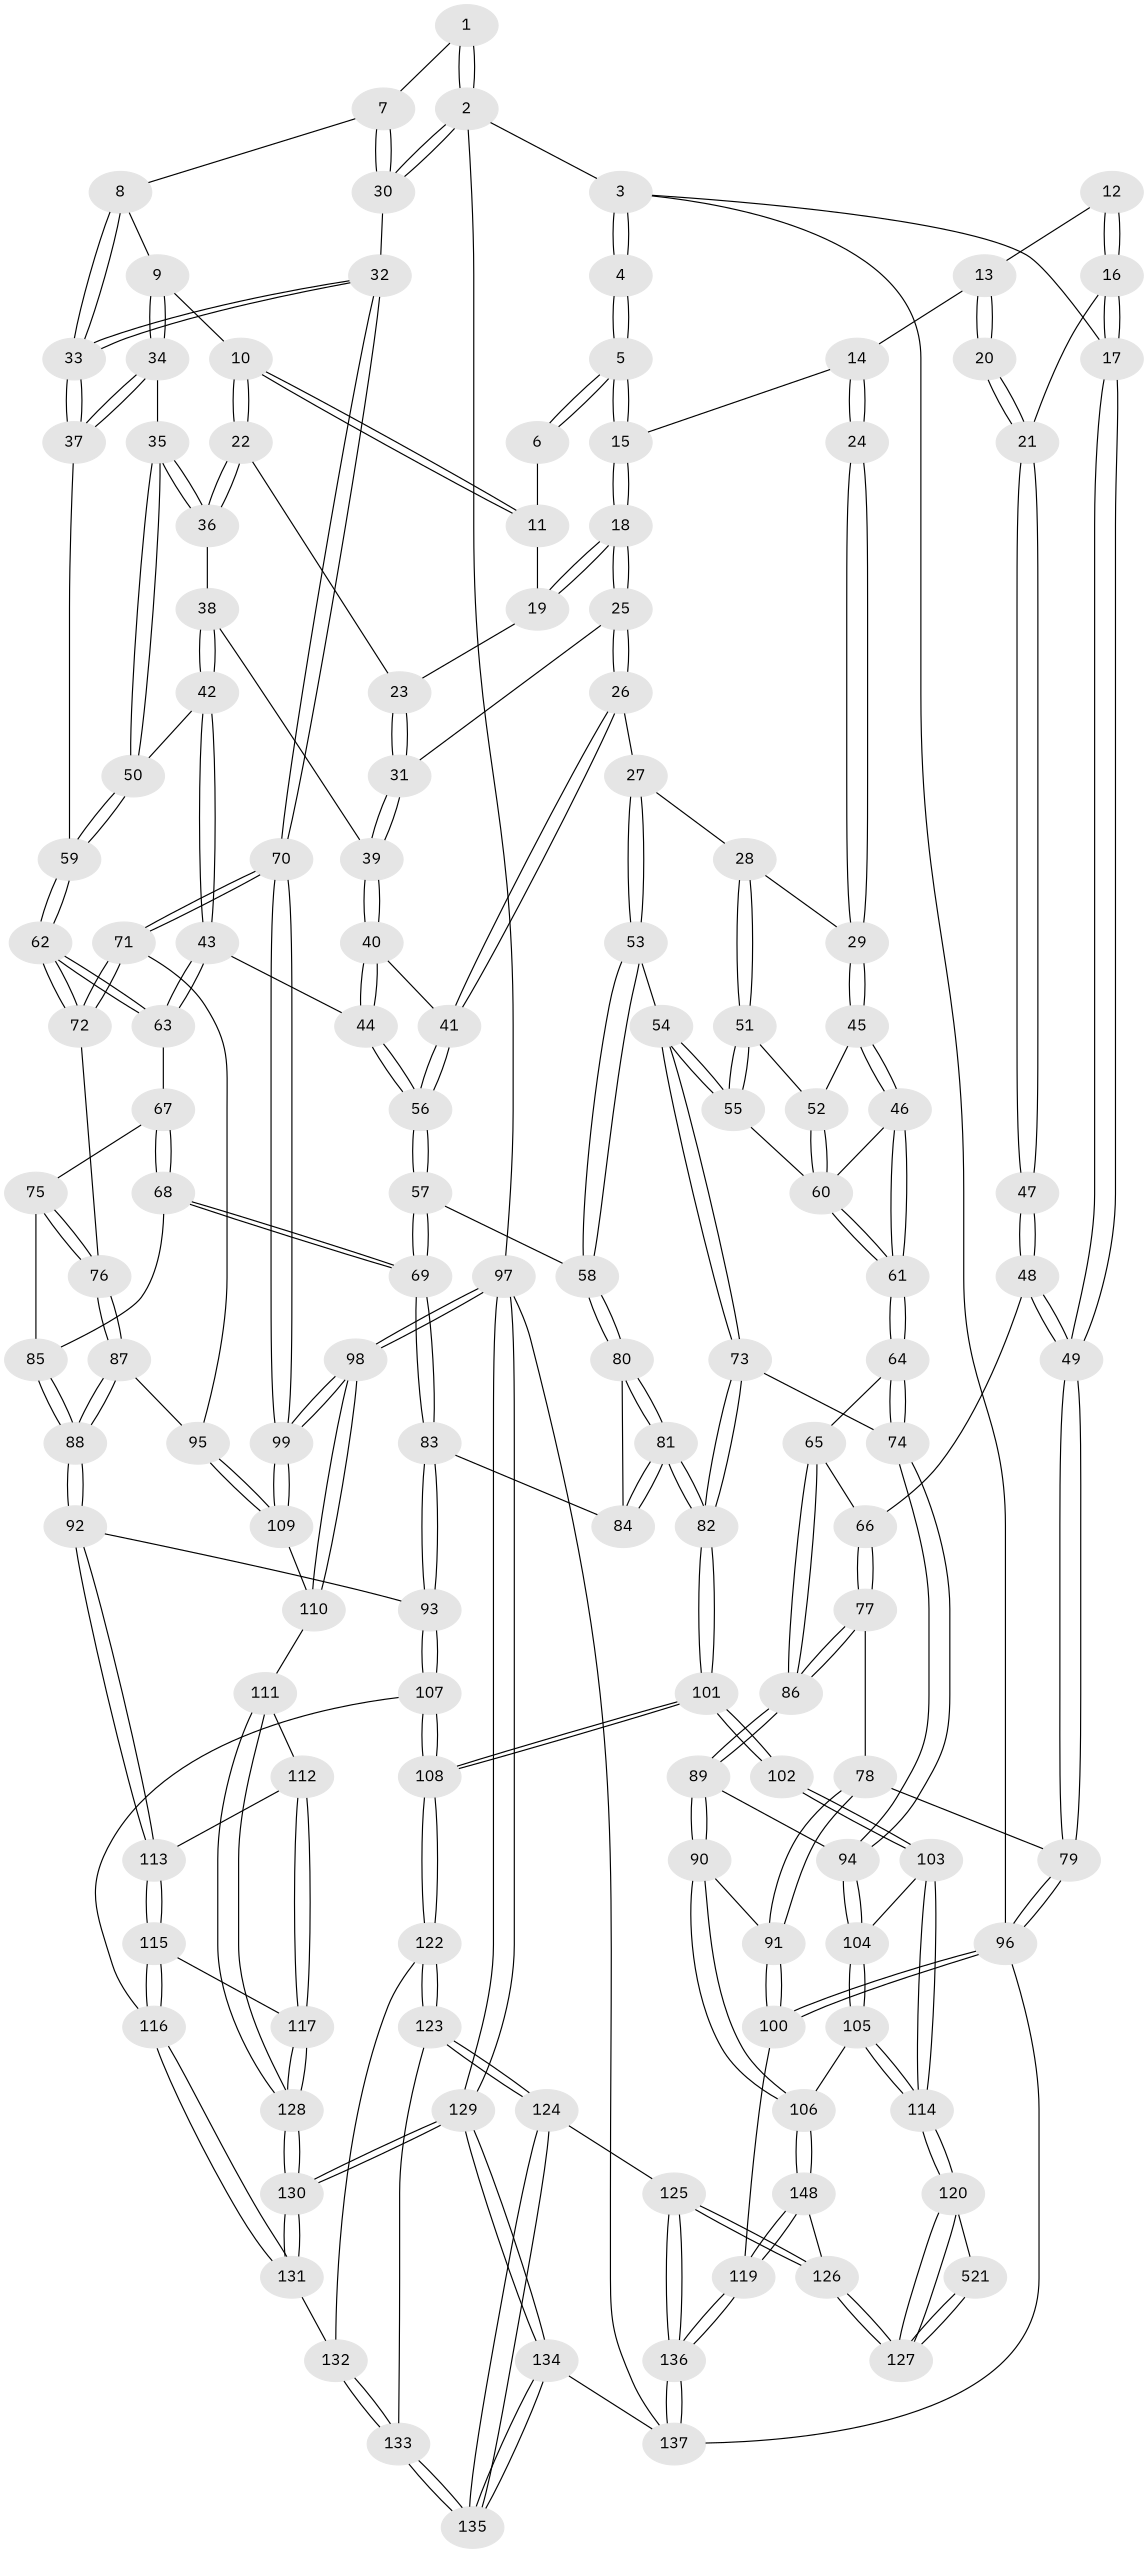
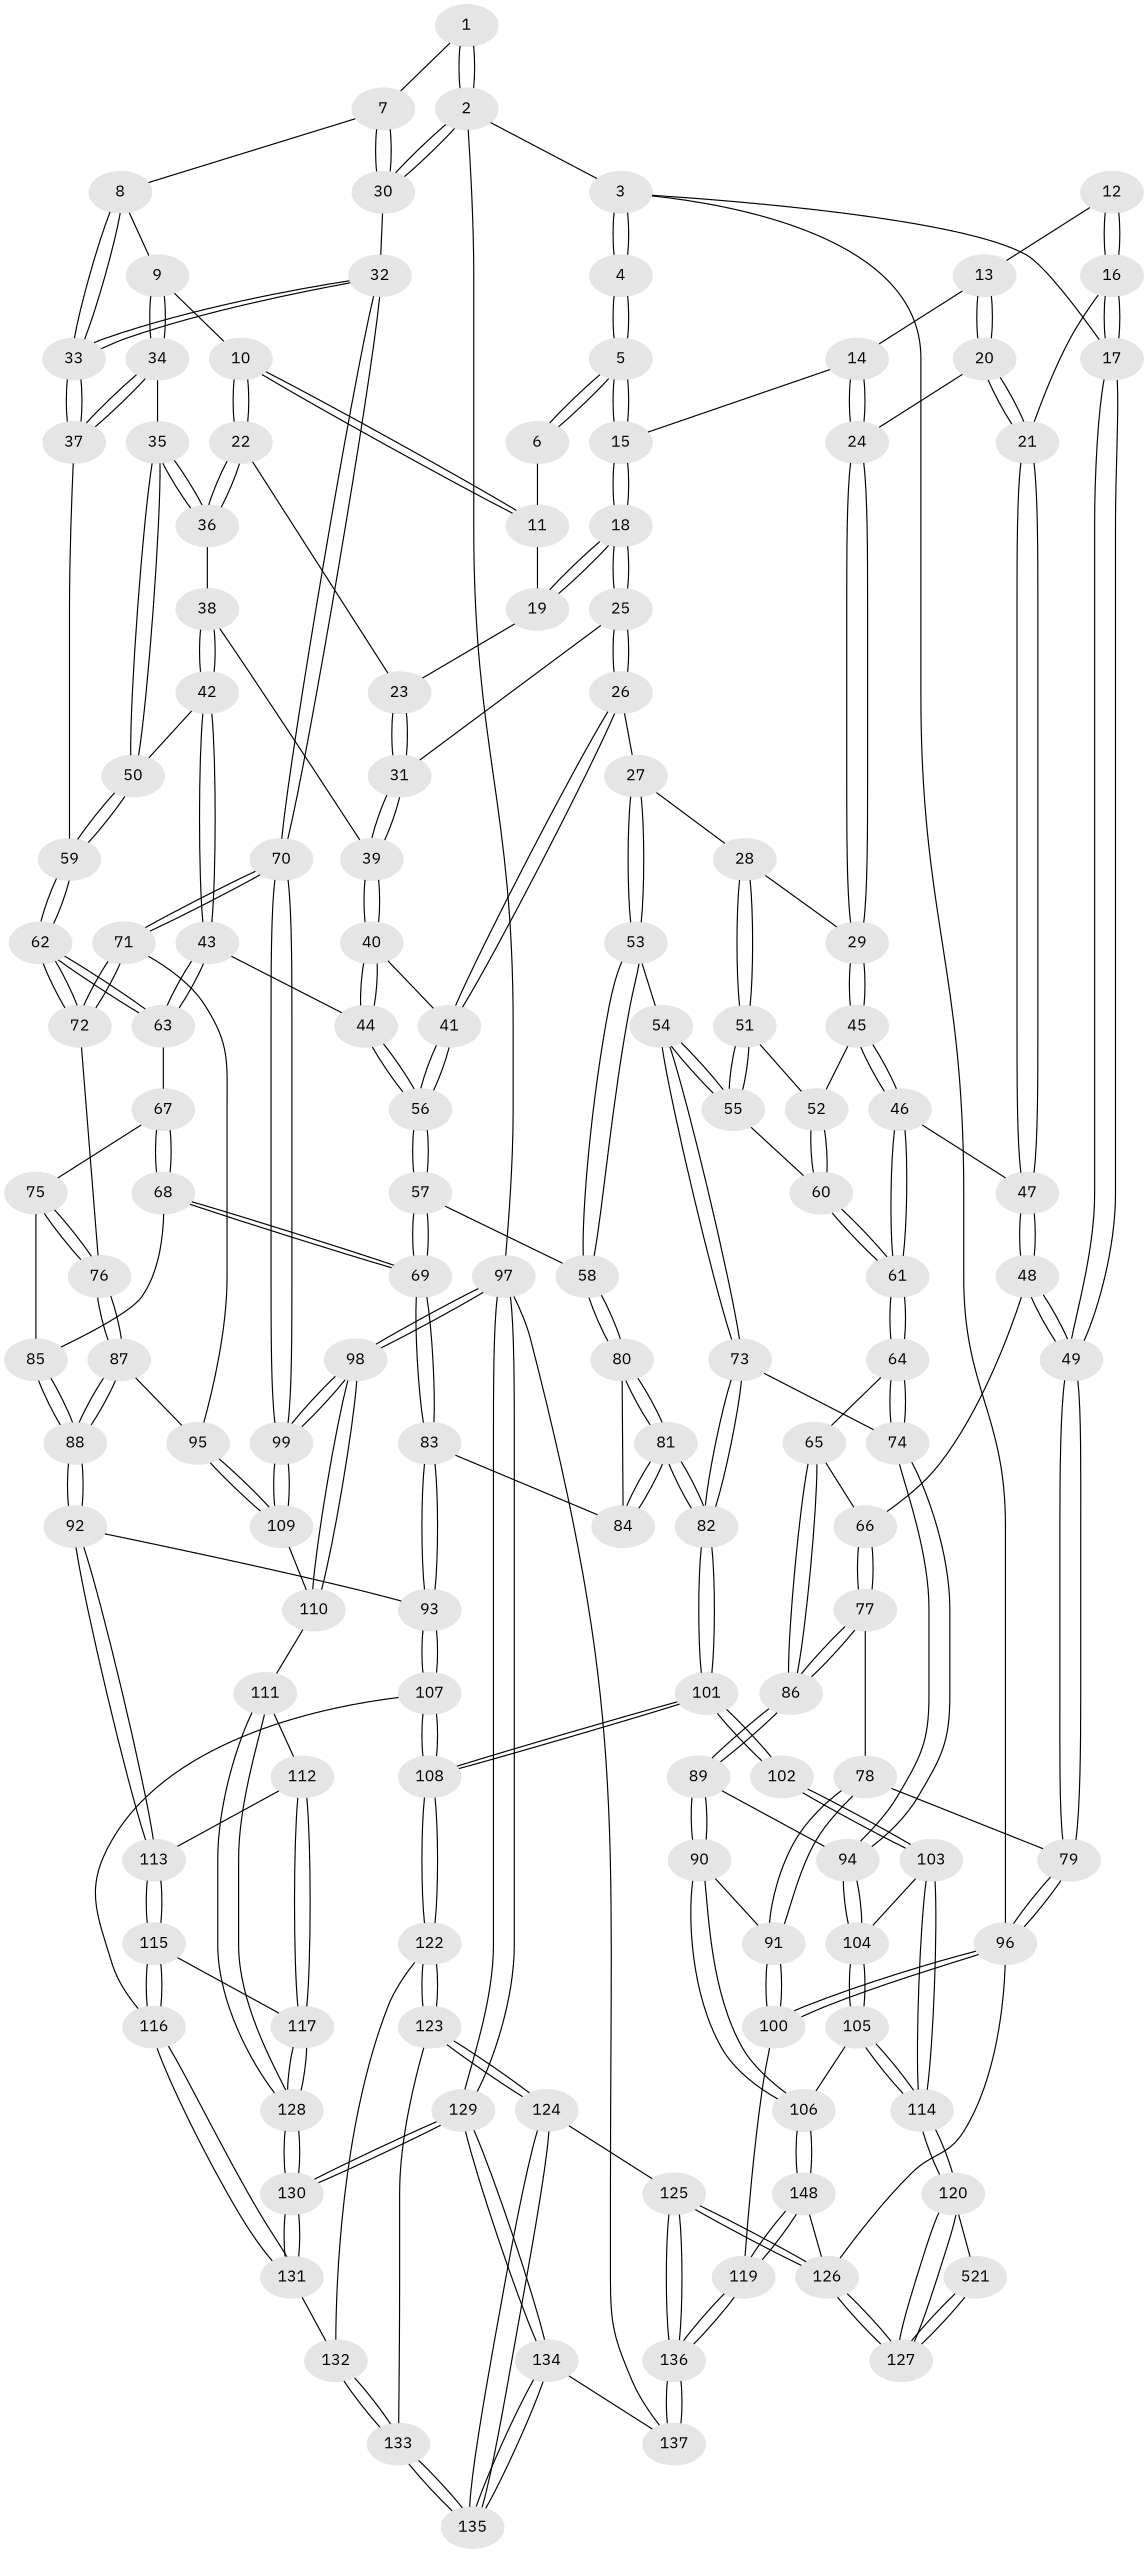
none -> (929, 396)
(861, 1151) -> (970, 1155)
(1029, 2322) -> (962, 2134)
